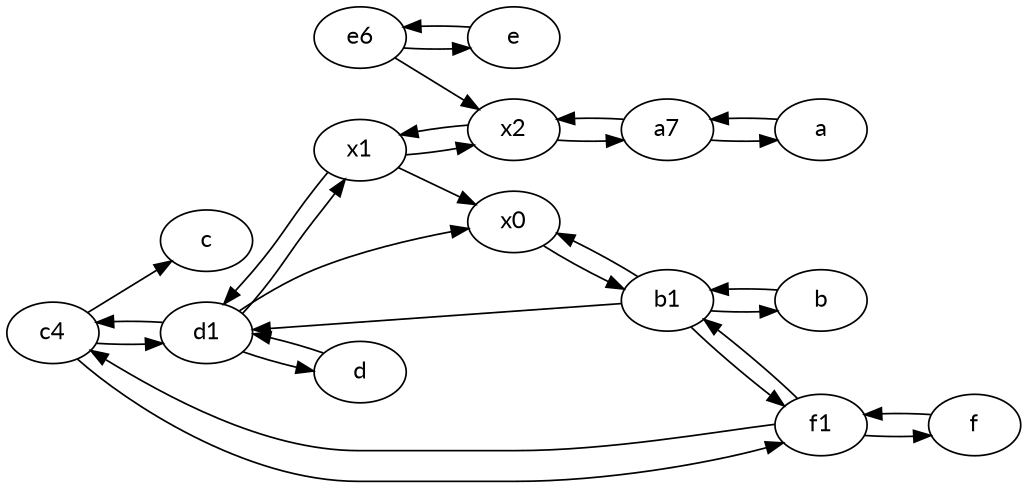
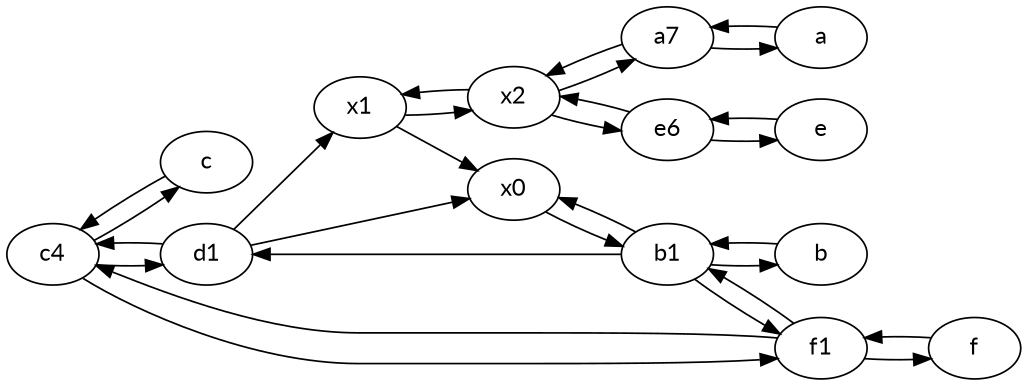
none -> (578, 122)
none -> (130, 197)
(283, 233) -> none
(360, 372) -> none
